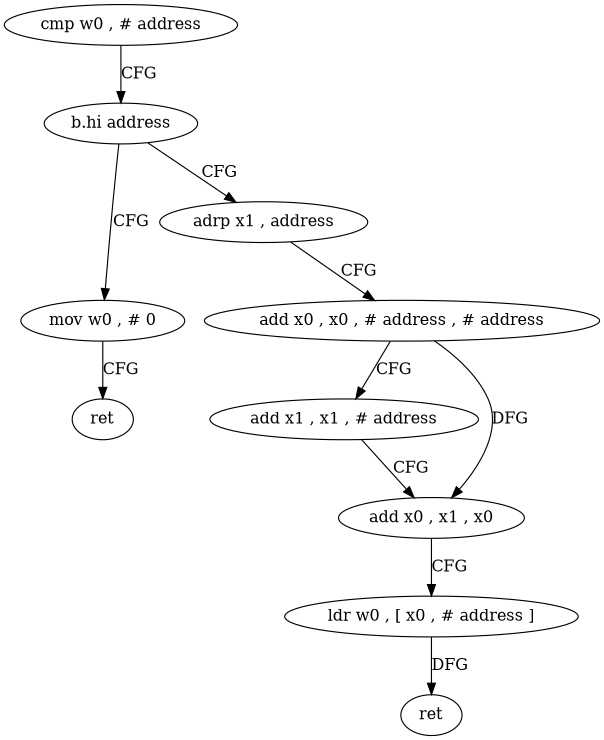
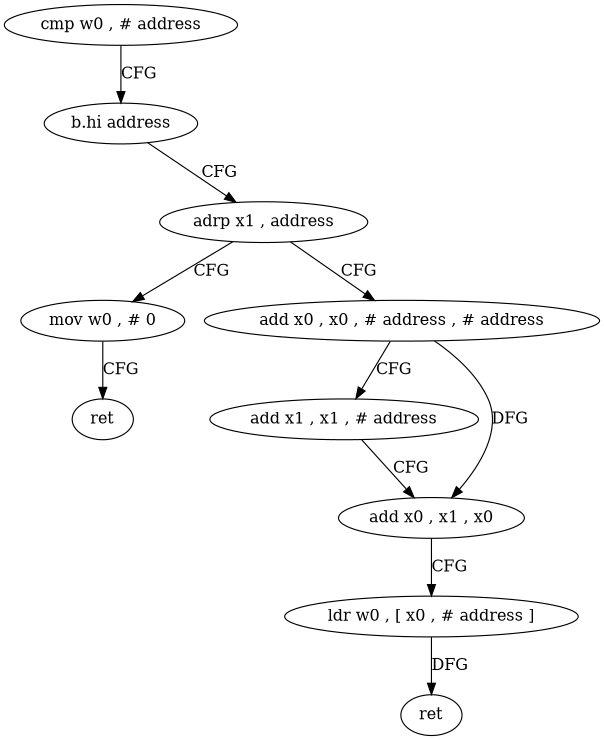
(112, 216) -> (188, 269)
